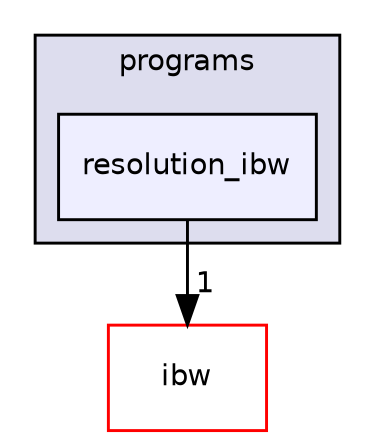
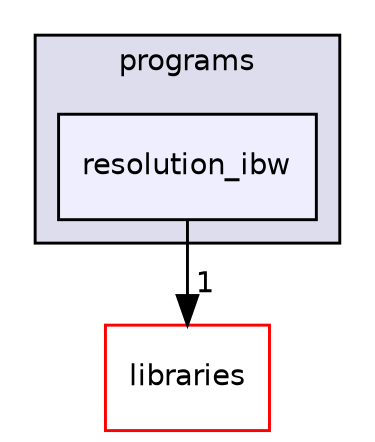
(187, 378) -> (187, 378)
